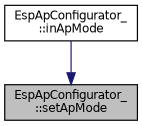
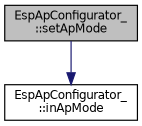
(71, 57) -> (71, 57)
